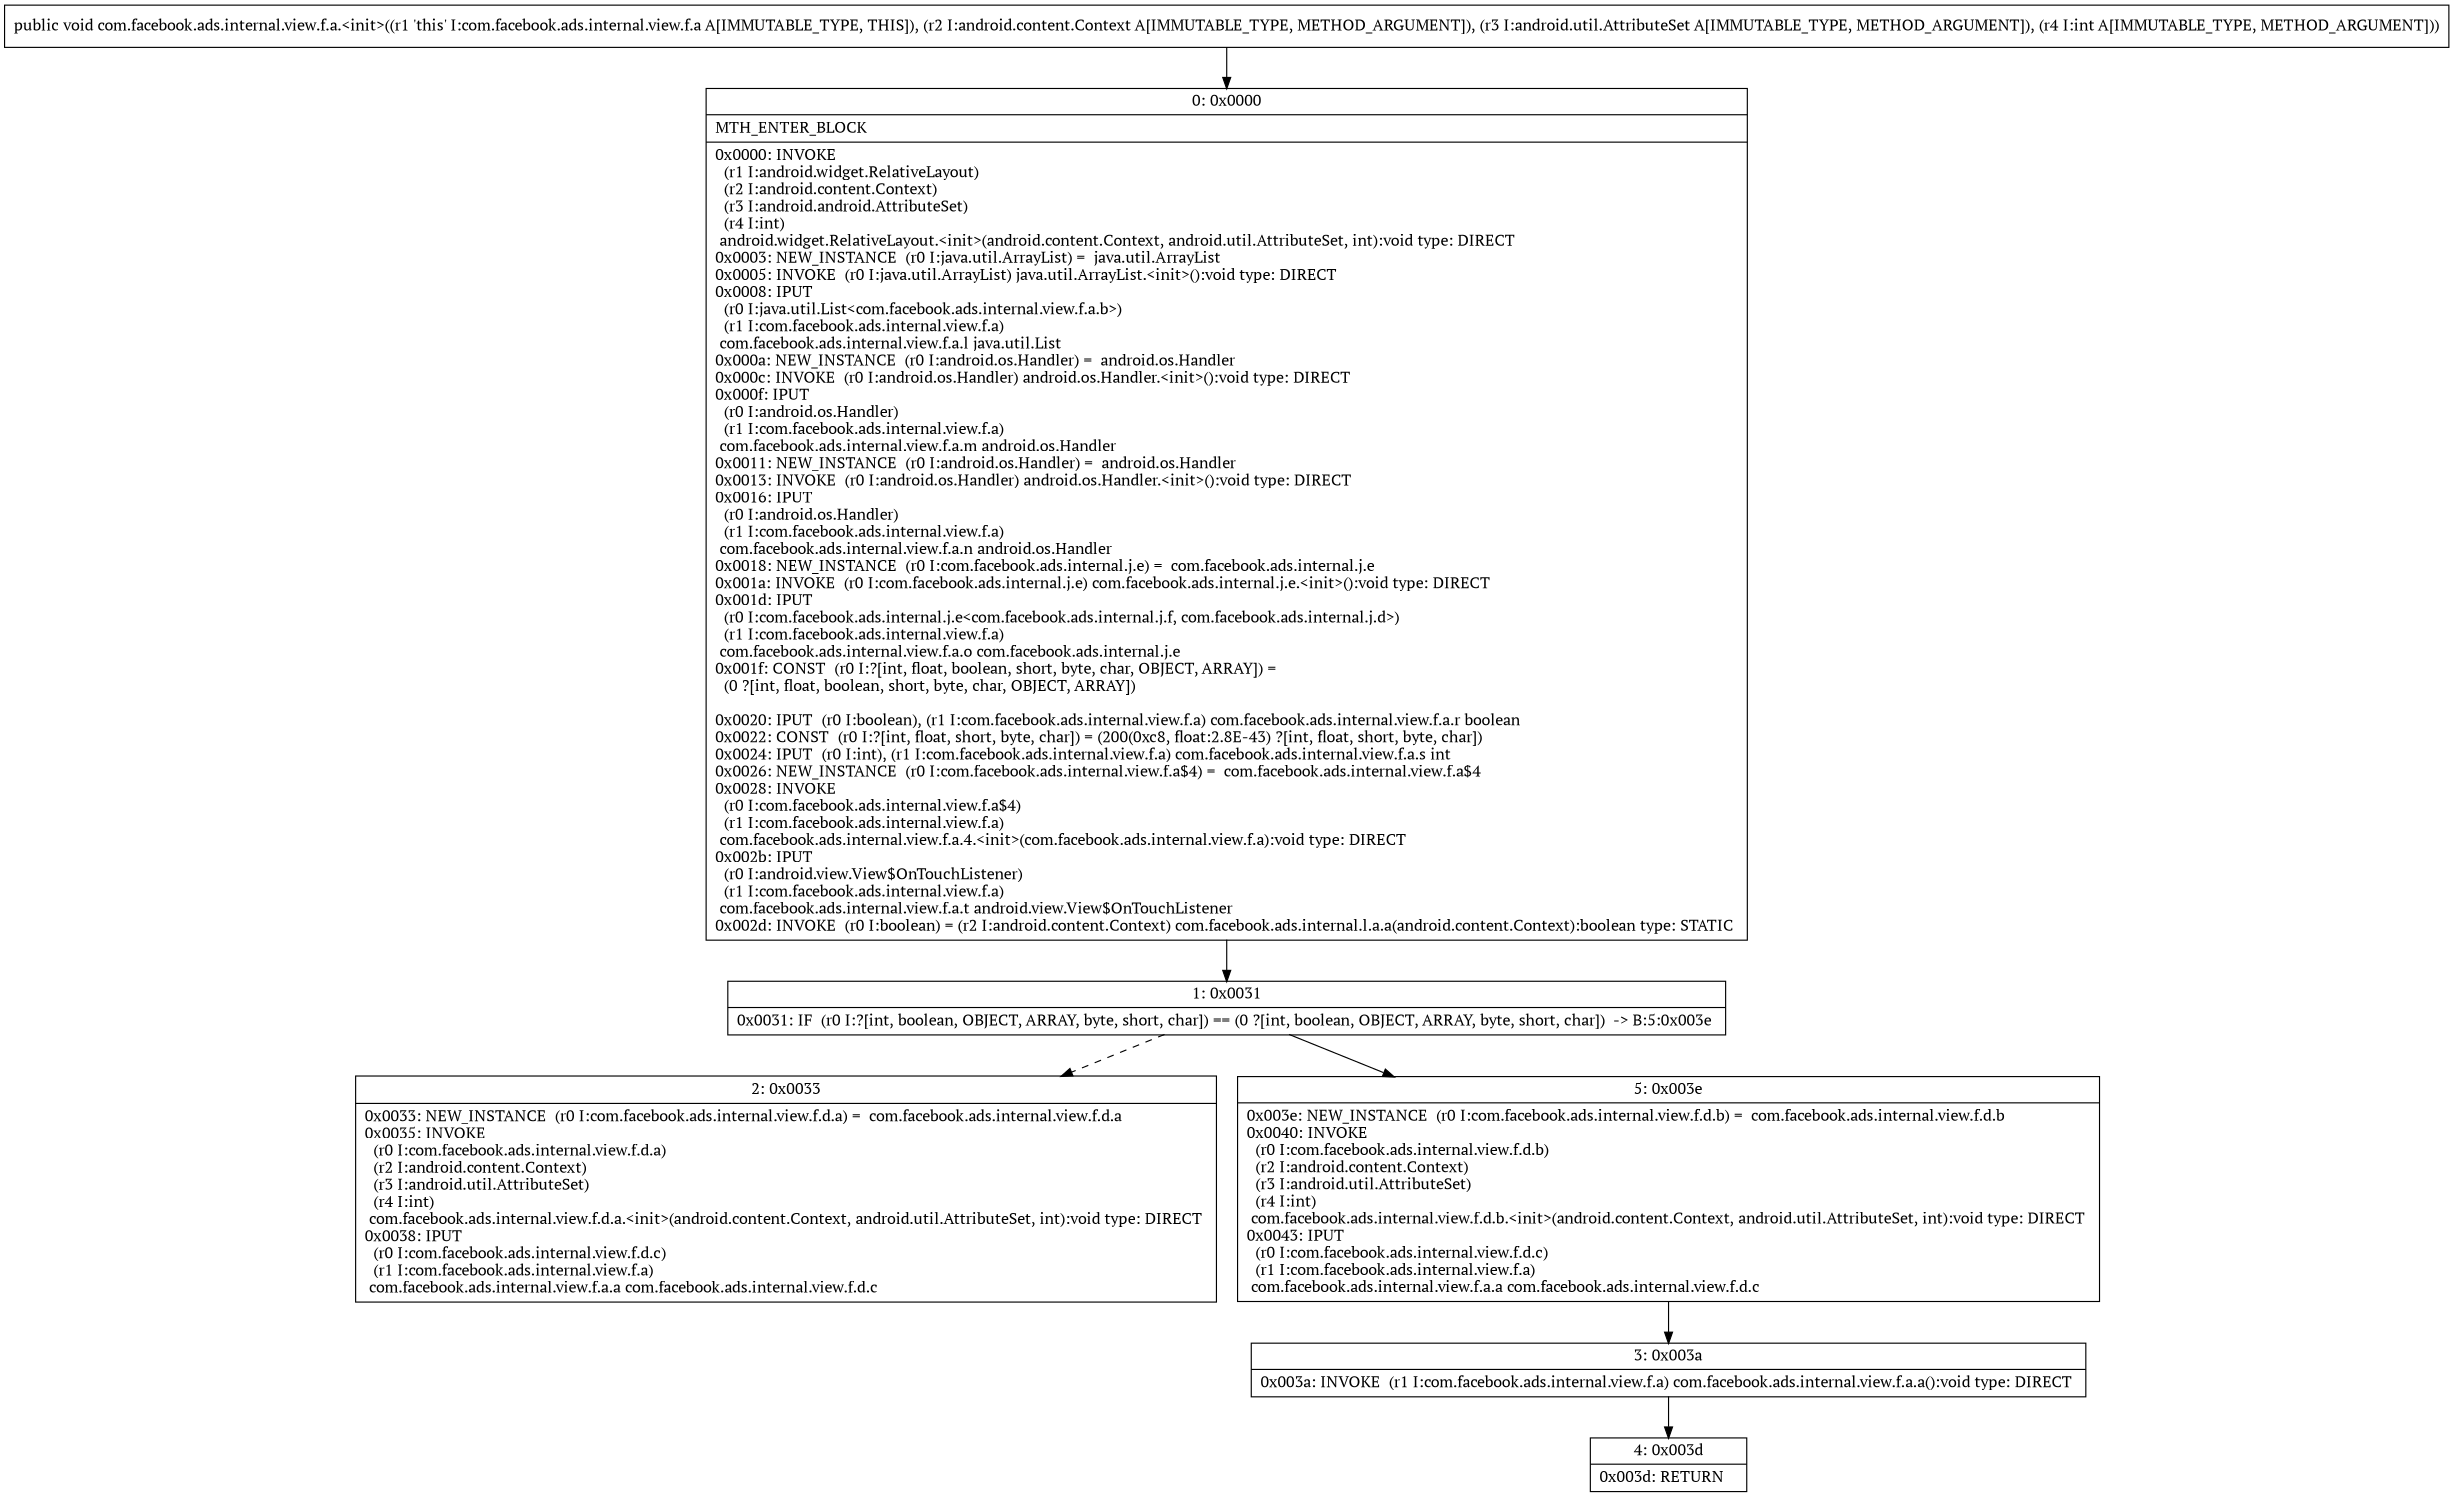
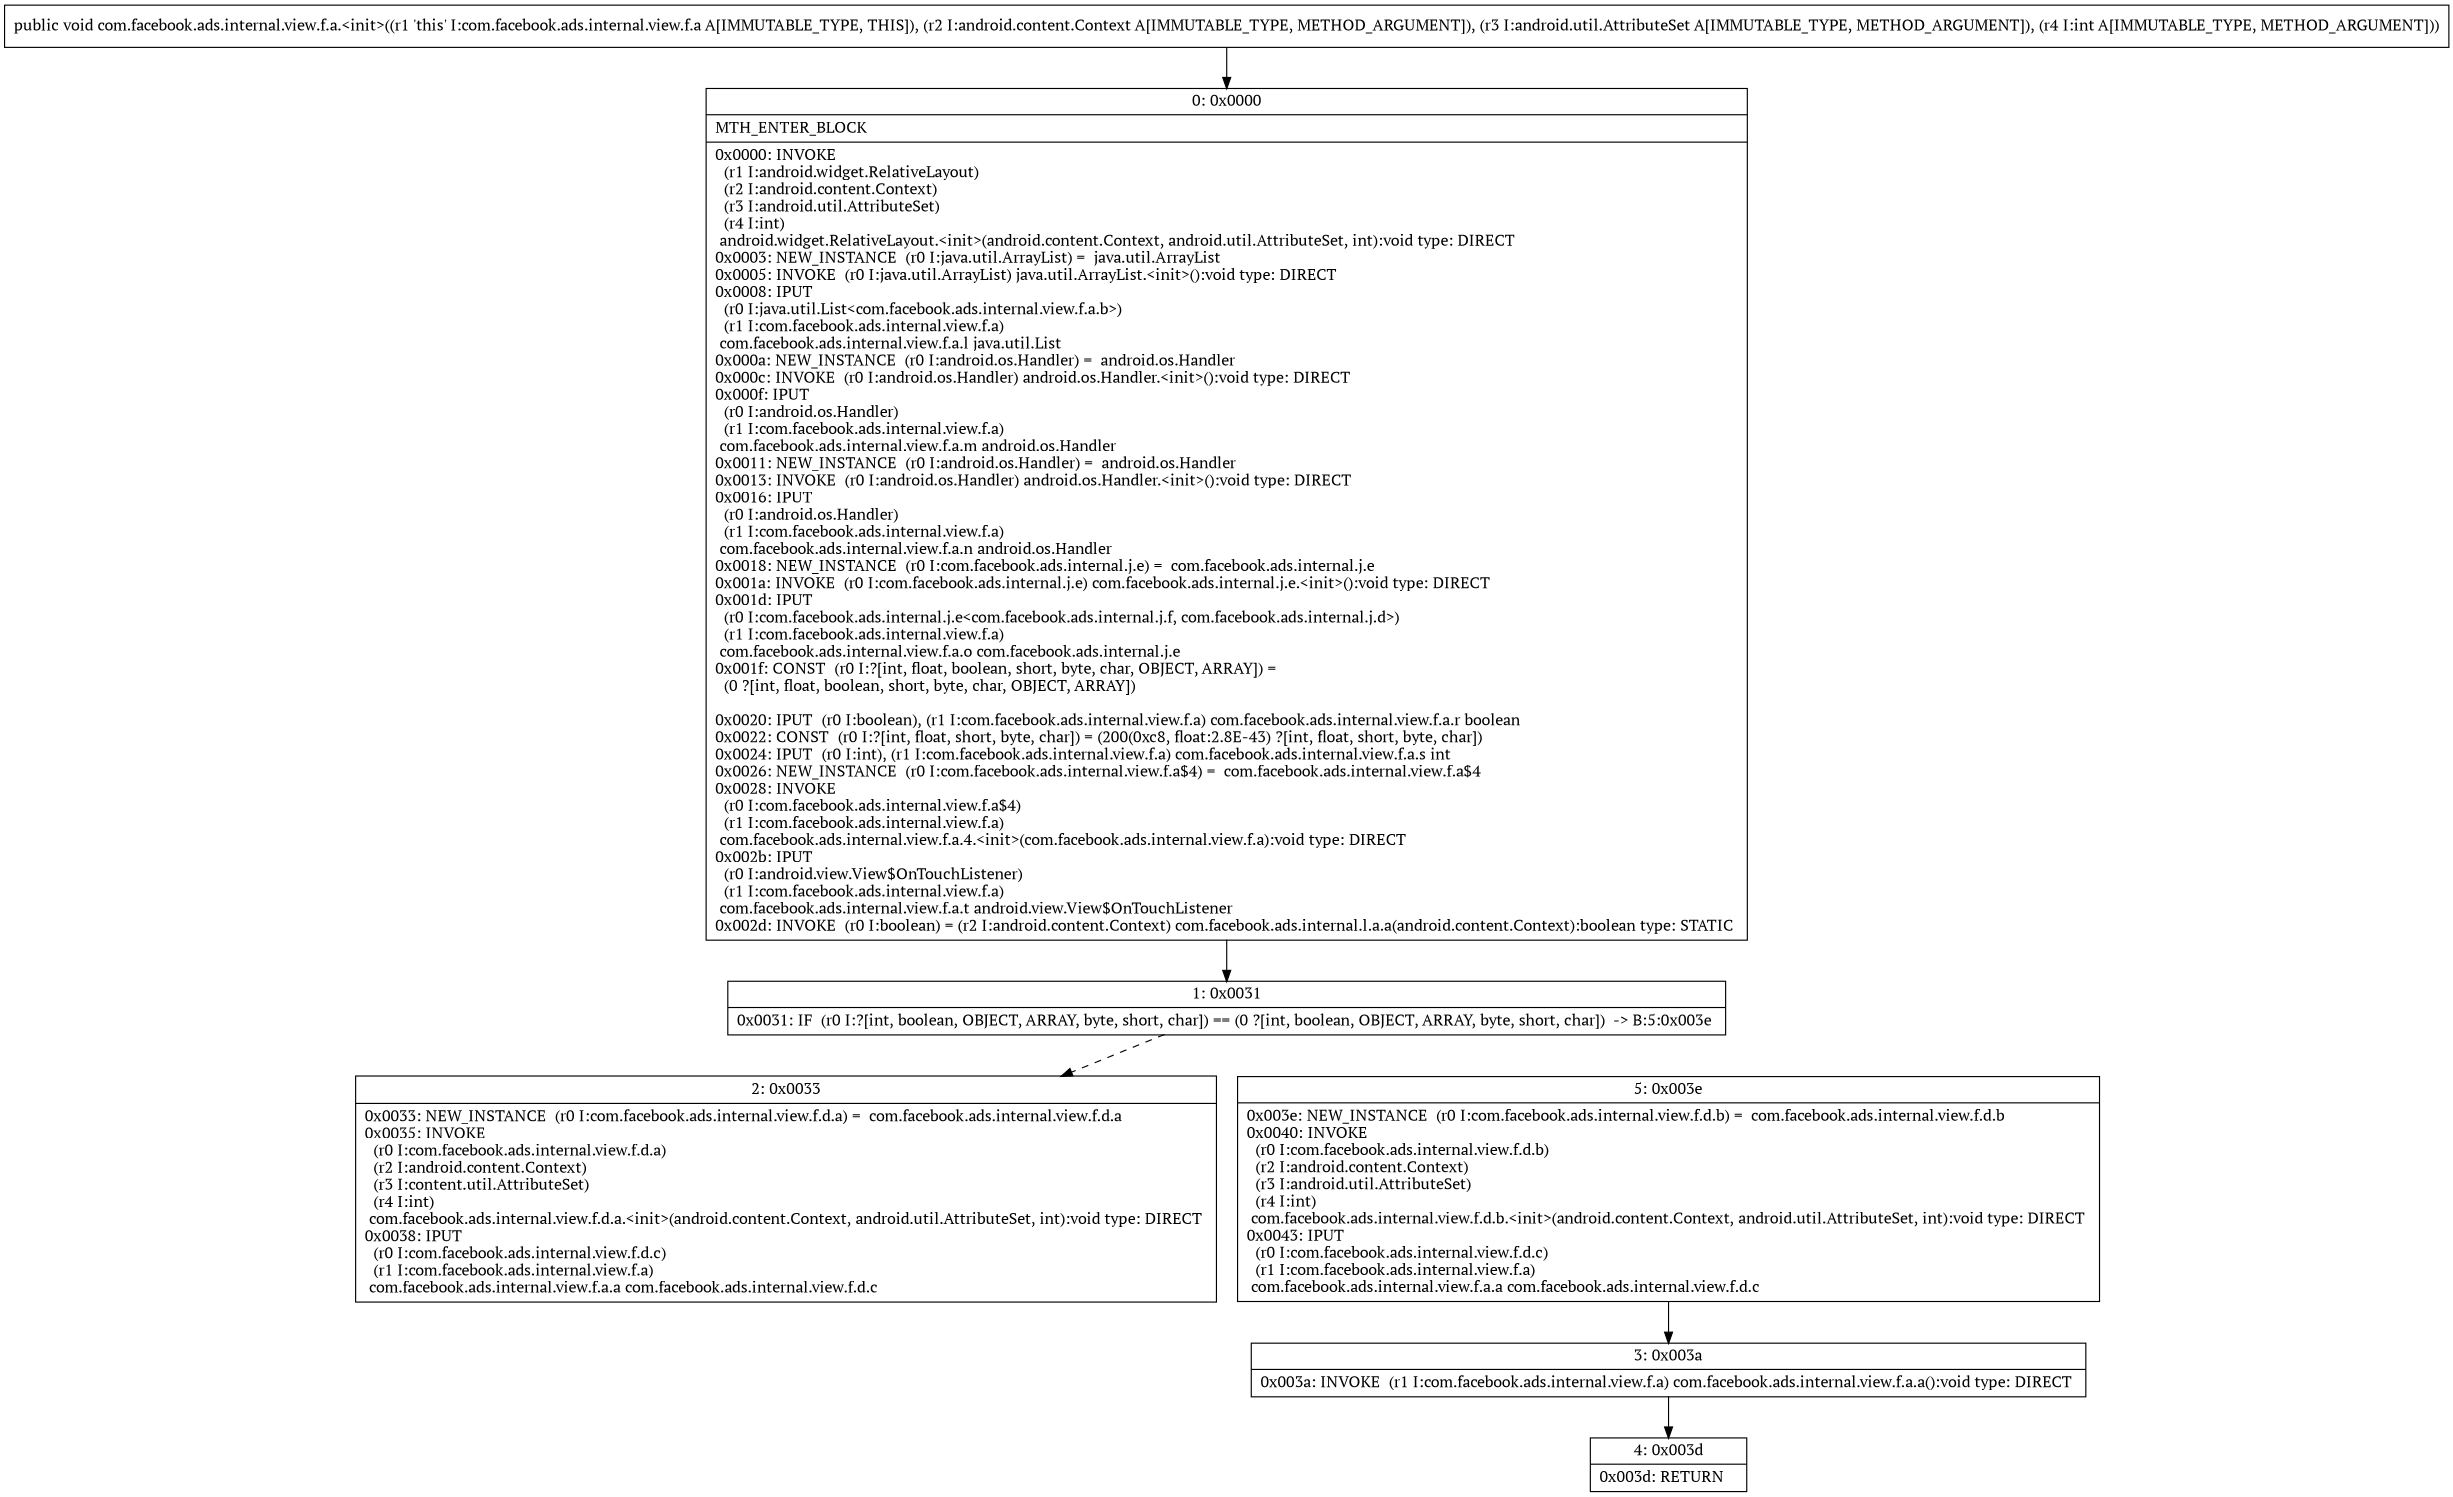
(842, 207) -> (828, 207)
(1336, 1054) -> none
(477, 1185) -> (477, 1185)
